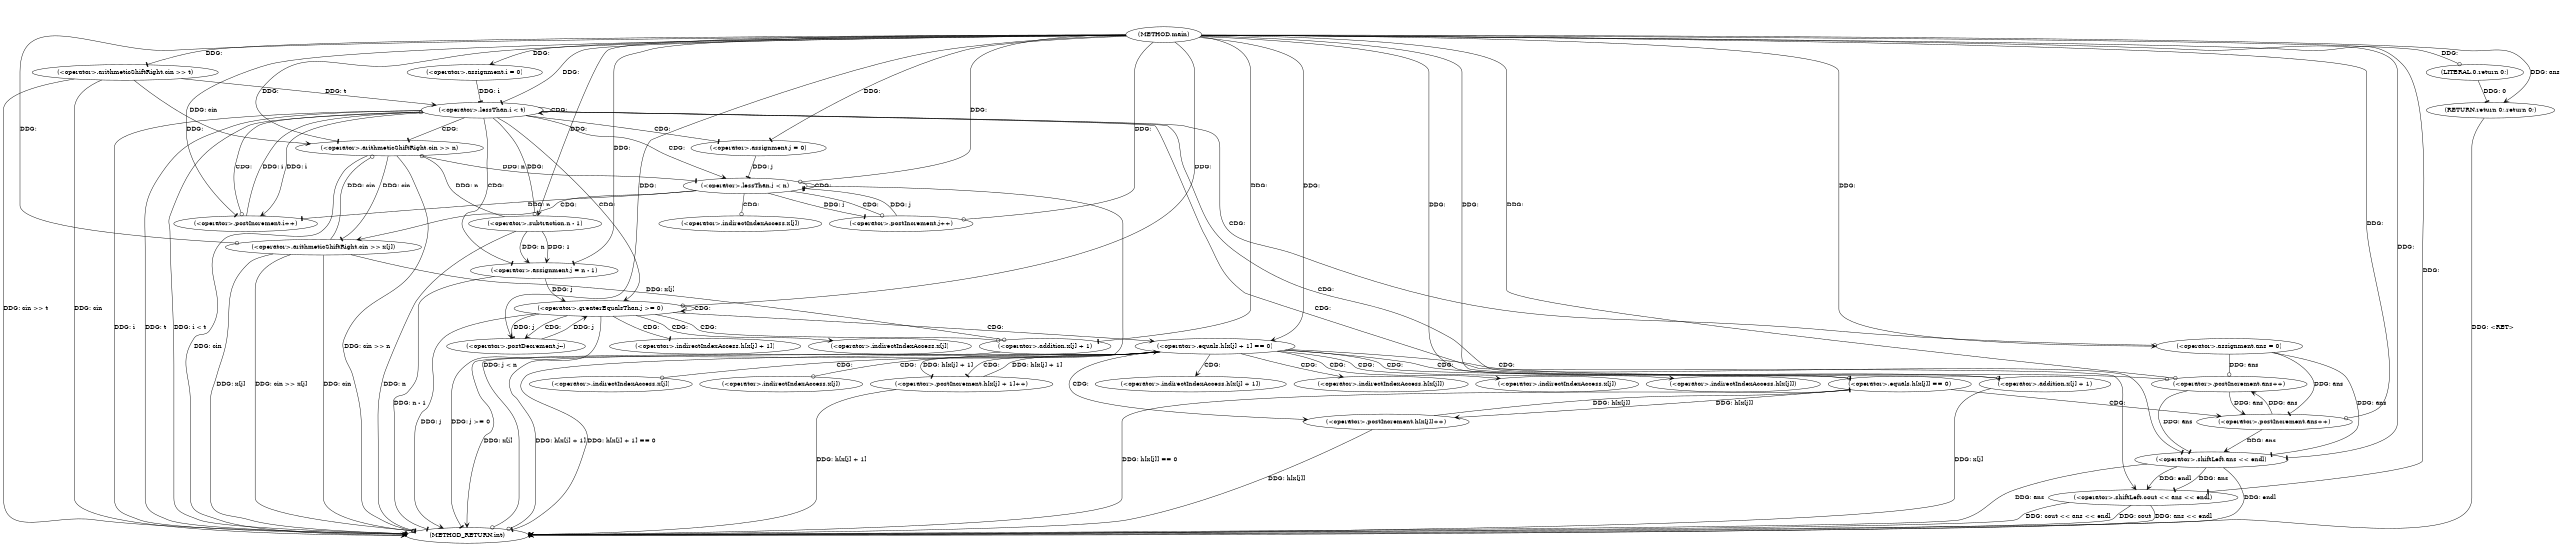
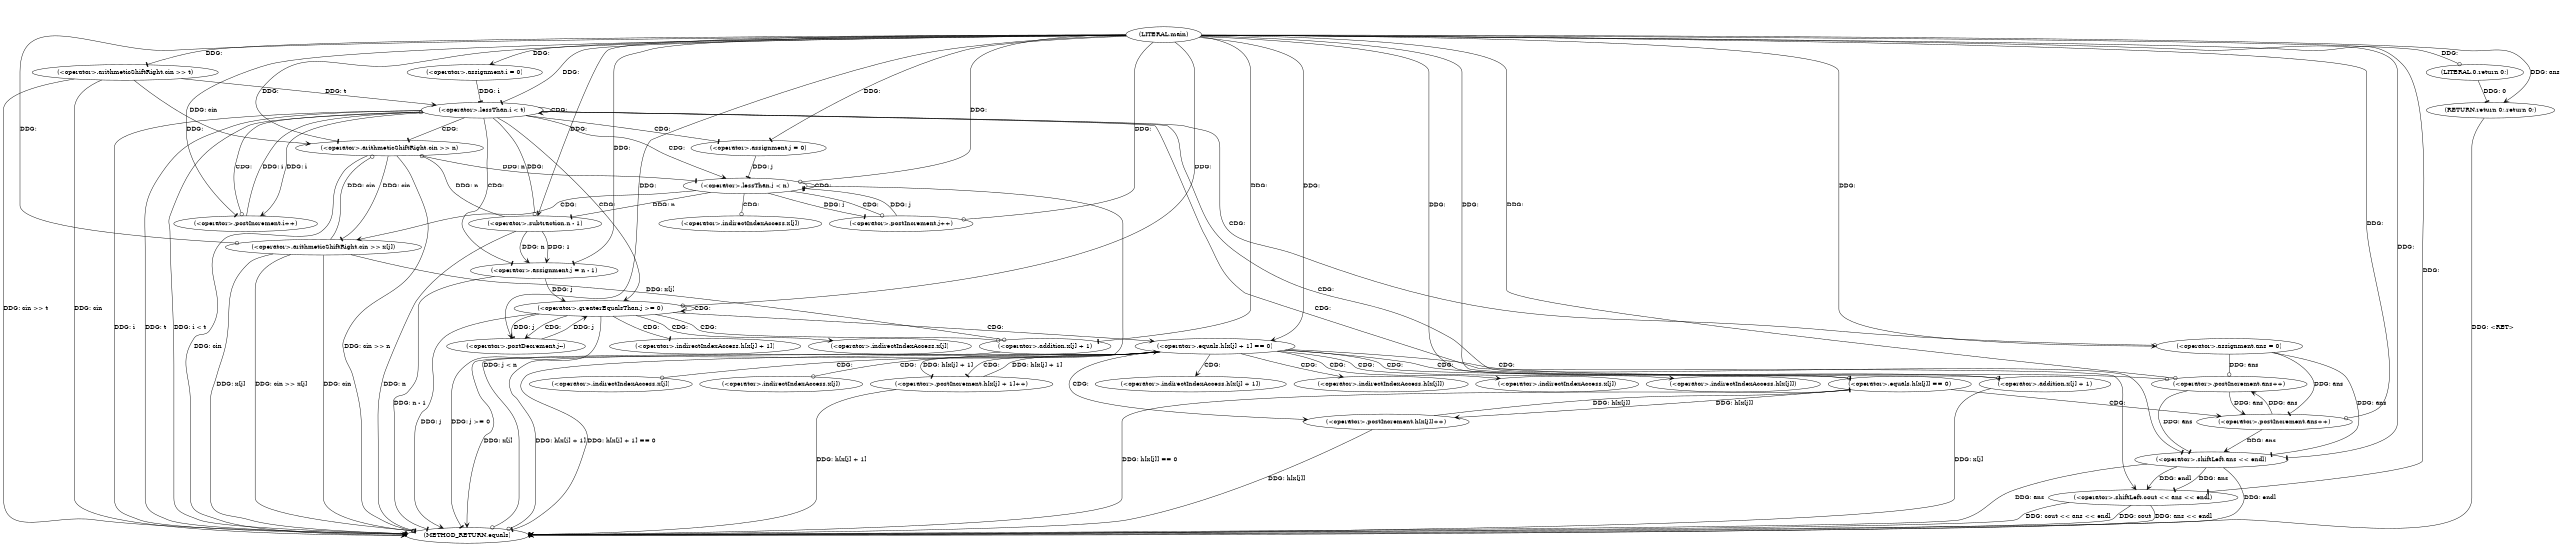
(1164, 35) -> (1164, 35)
(500, 203) -> (642, 205)
(467, 535) -> (467, 535)
